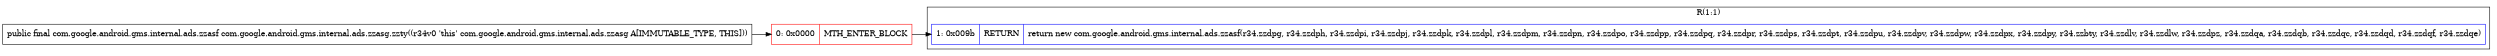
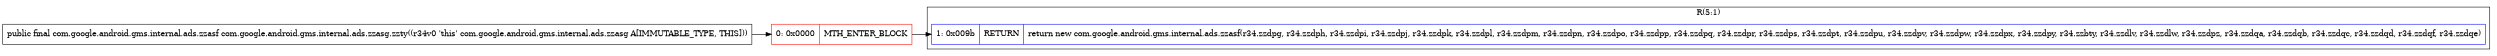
(1708, 13) -> (1708, 13)
